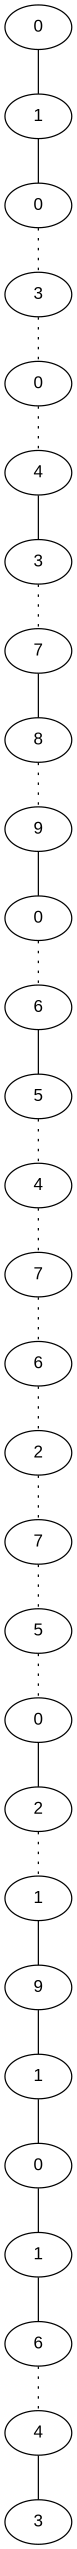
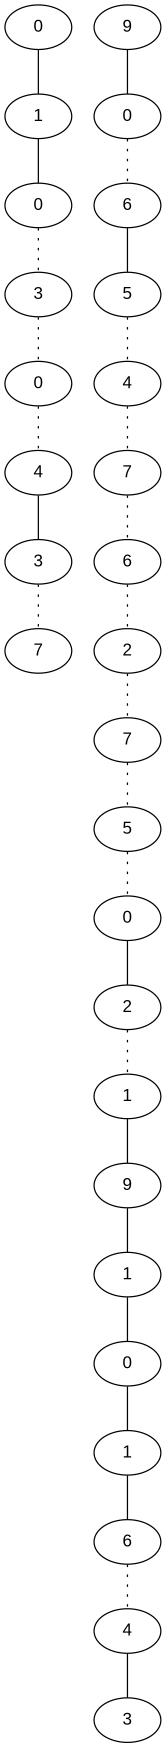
(38, 740) -> none
